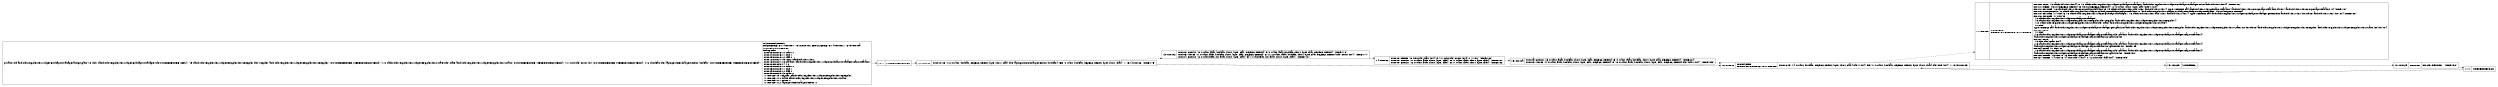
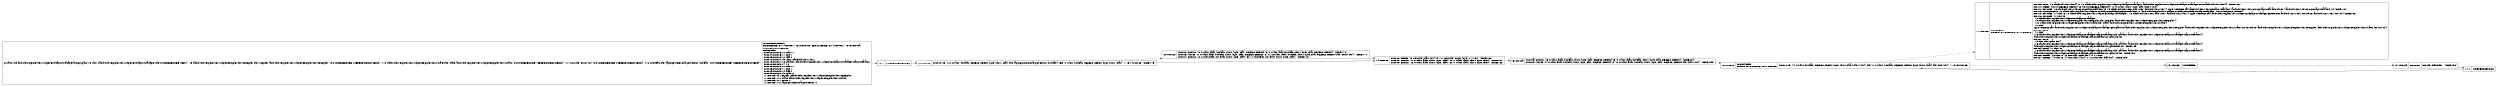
(1438, 66) -> (1265, 62)
